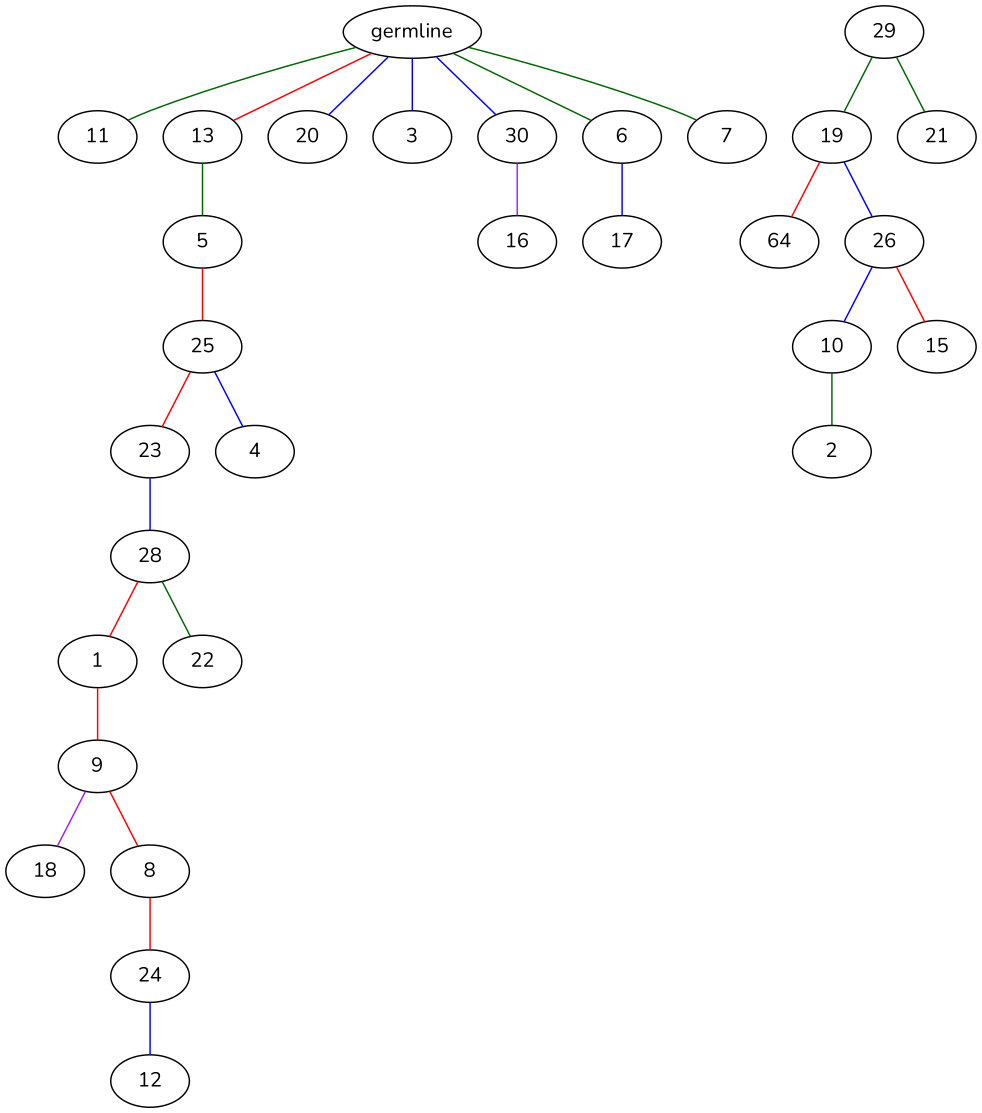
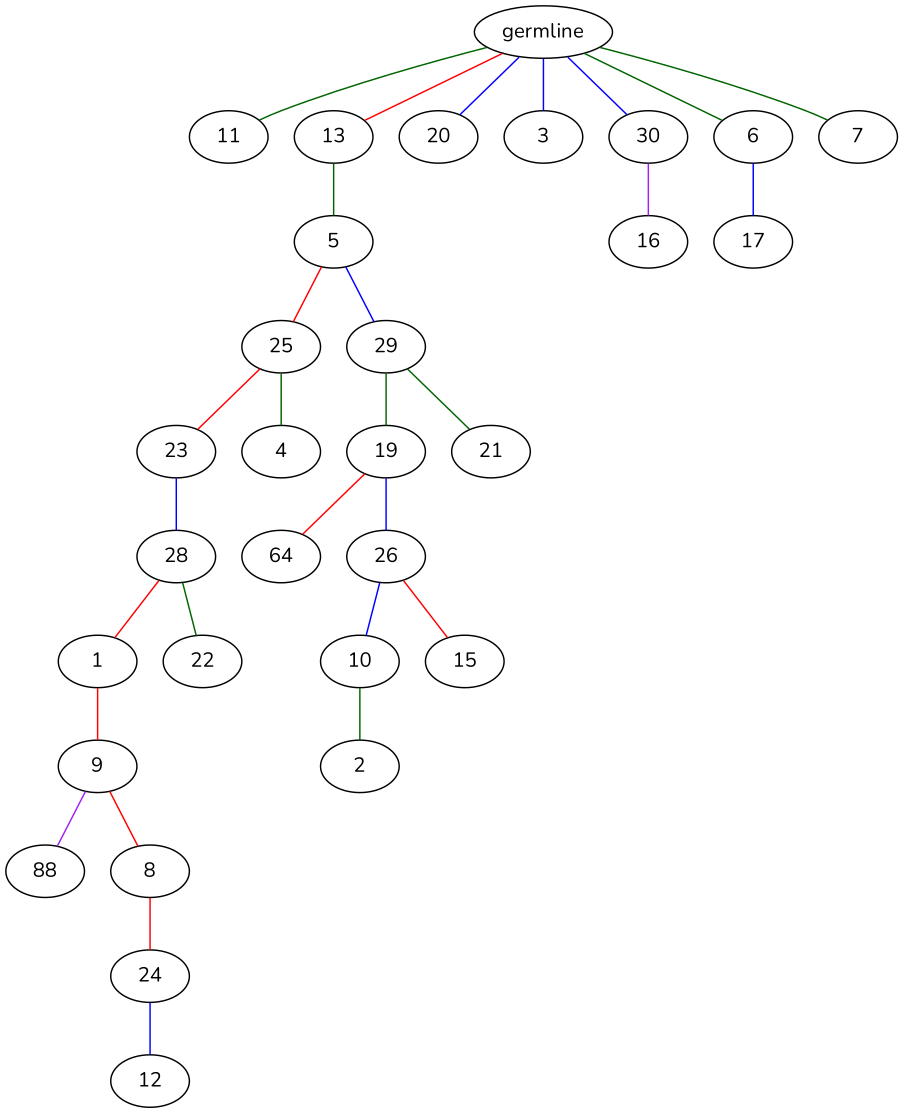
none -> (360, 294)
(229, 399) -> (281, 399)
(45, 871) -> (45, 871)
